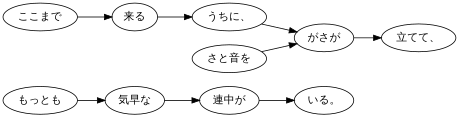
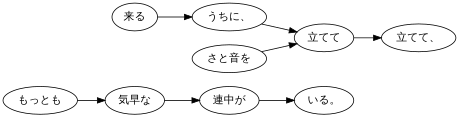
(40, 17) -> none
(324, 38) -> (324, 38)
